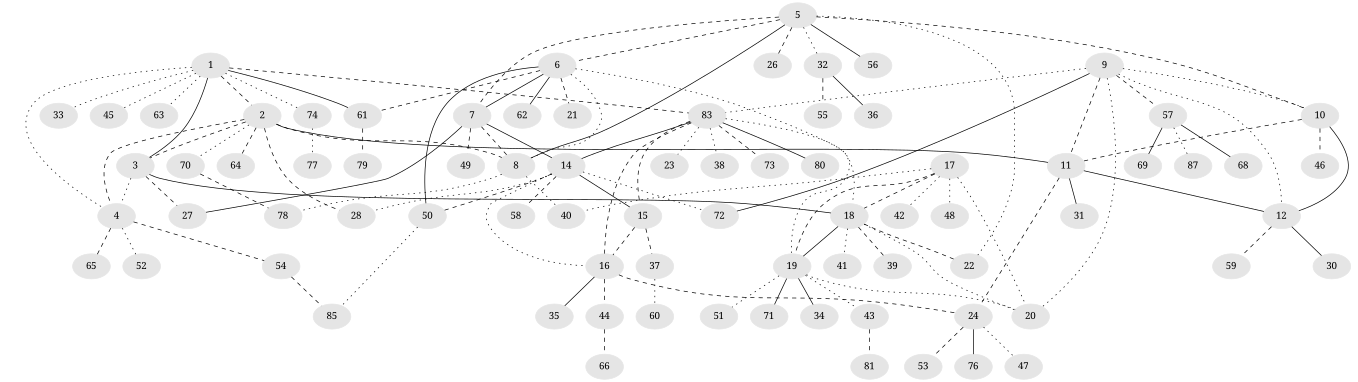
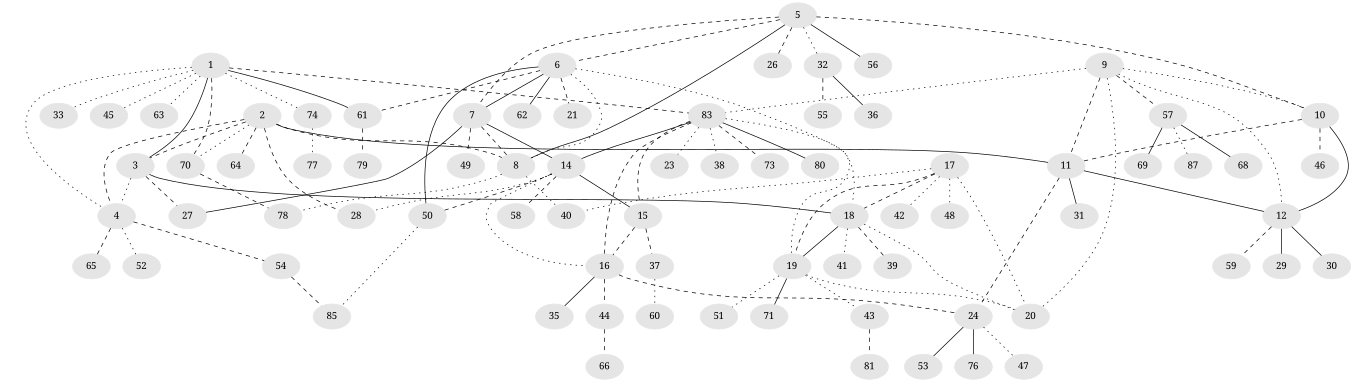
(236, 91) -> (210, 118)
(720, 216) -> none
(969, 266) -> none
none -> (1282, 266)
(819, 317) -> none
(948, 342) -> (948, 342)
